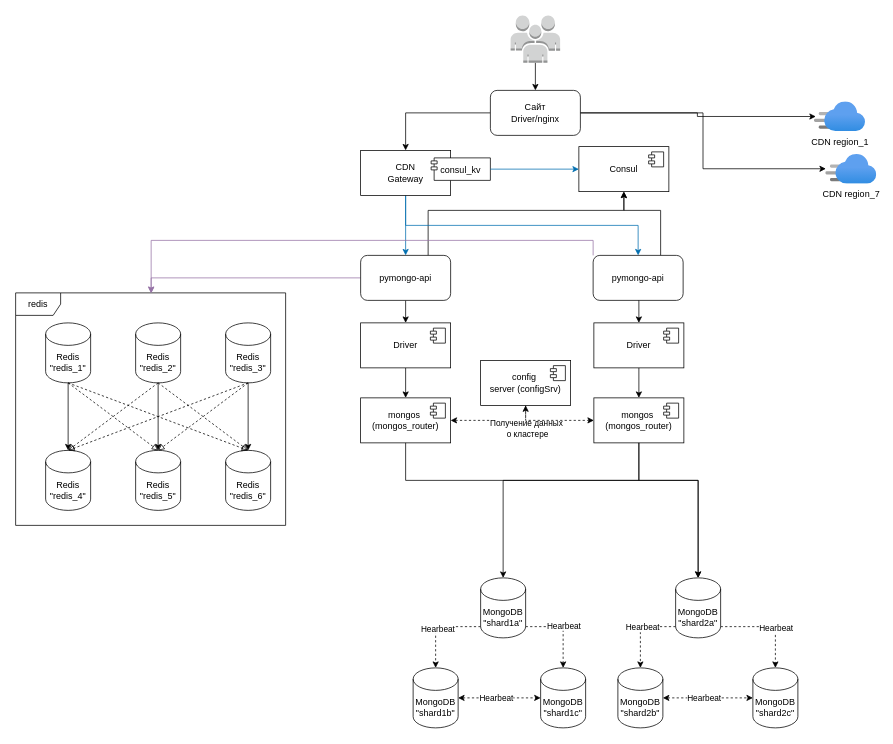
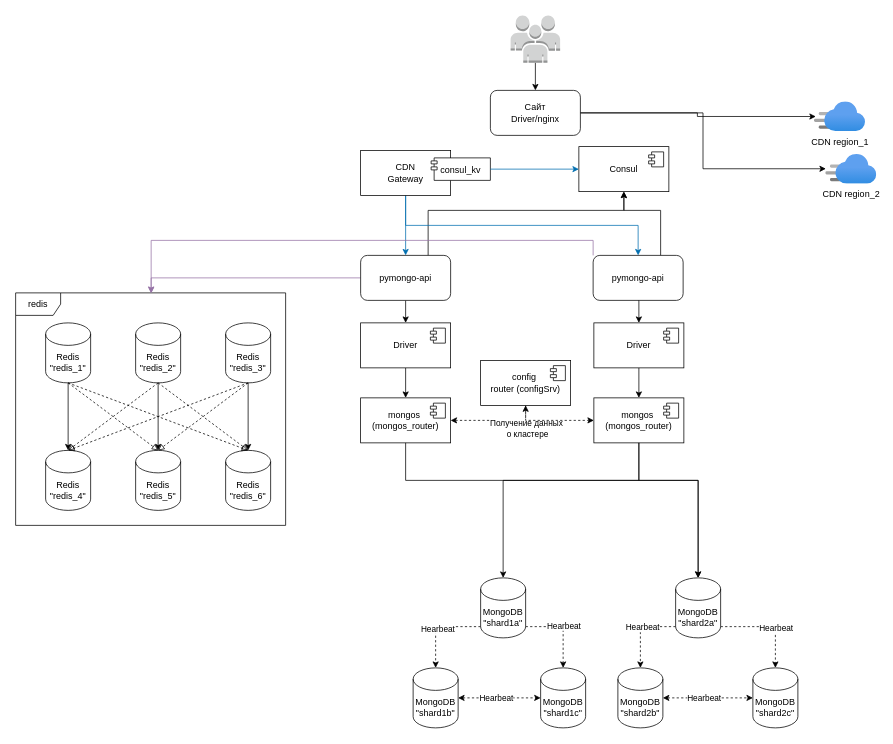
(405, 128) -> none
(851, 195) -> (851, 195)
(525, 383) -> (525, 383)
